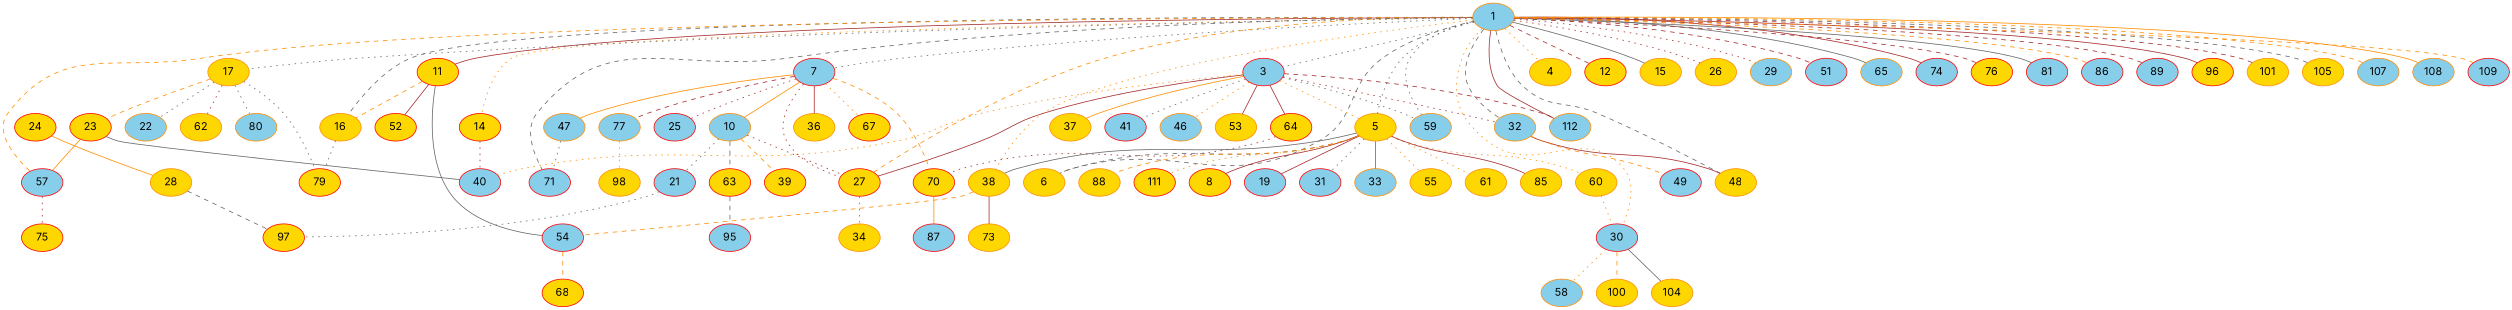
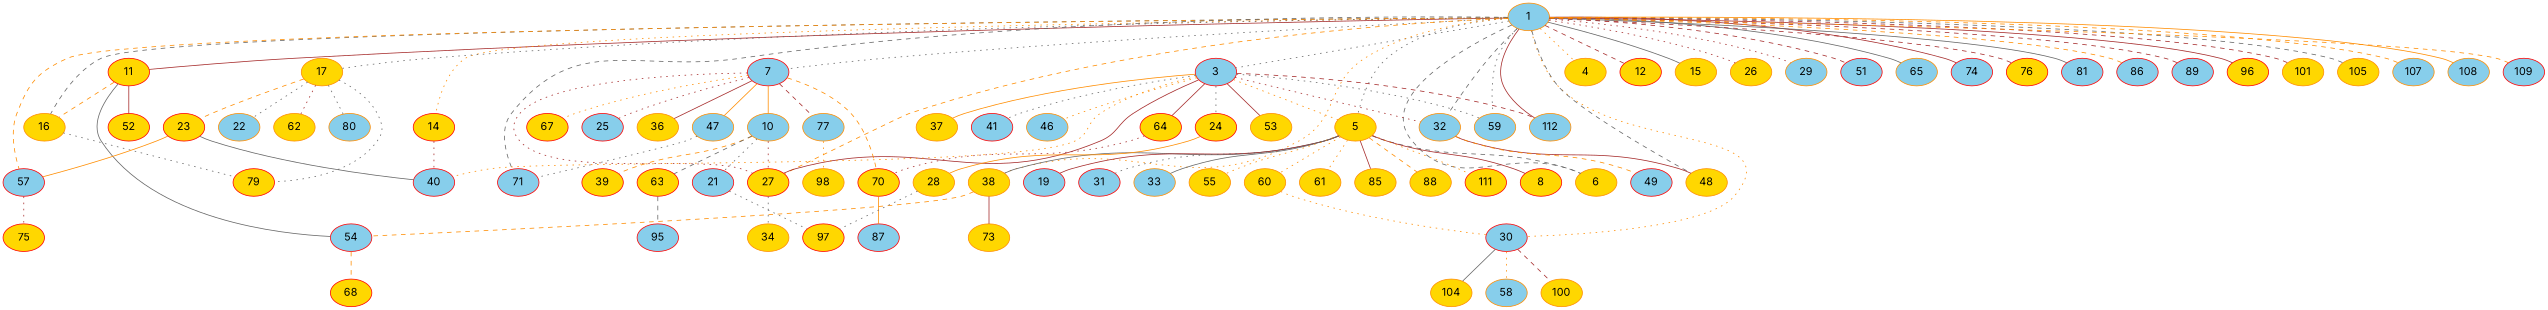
none -> (1216, 100)
(227, 210) -> (873, 213)
(1617, 265) -> (1534, 265)
